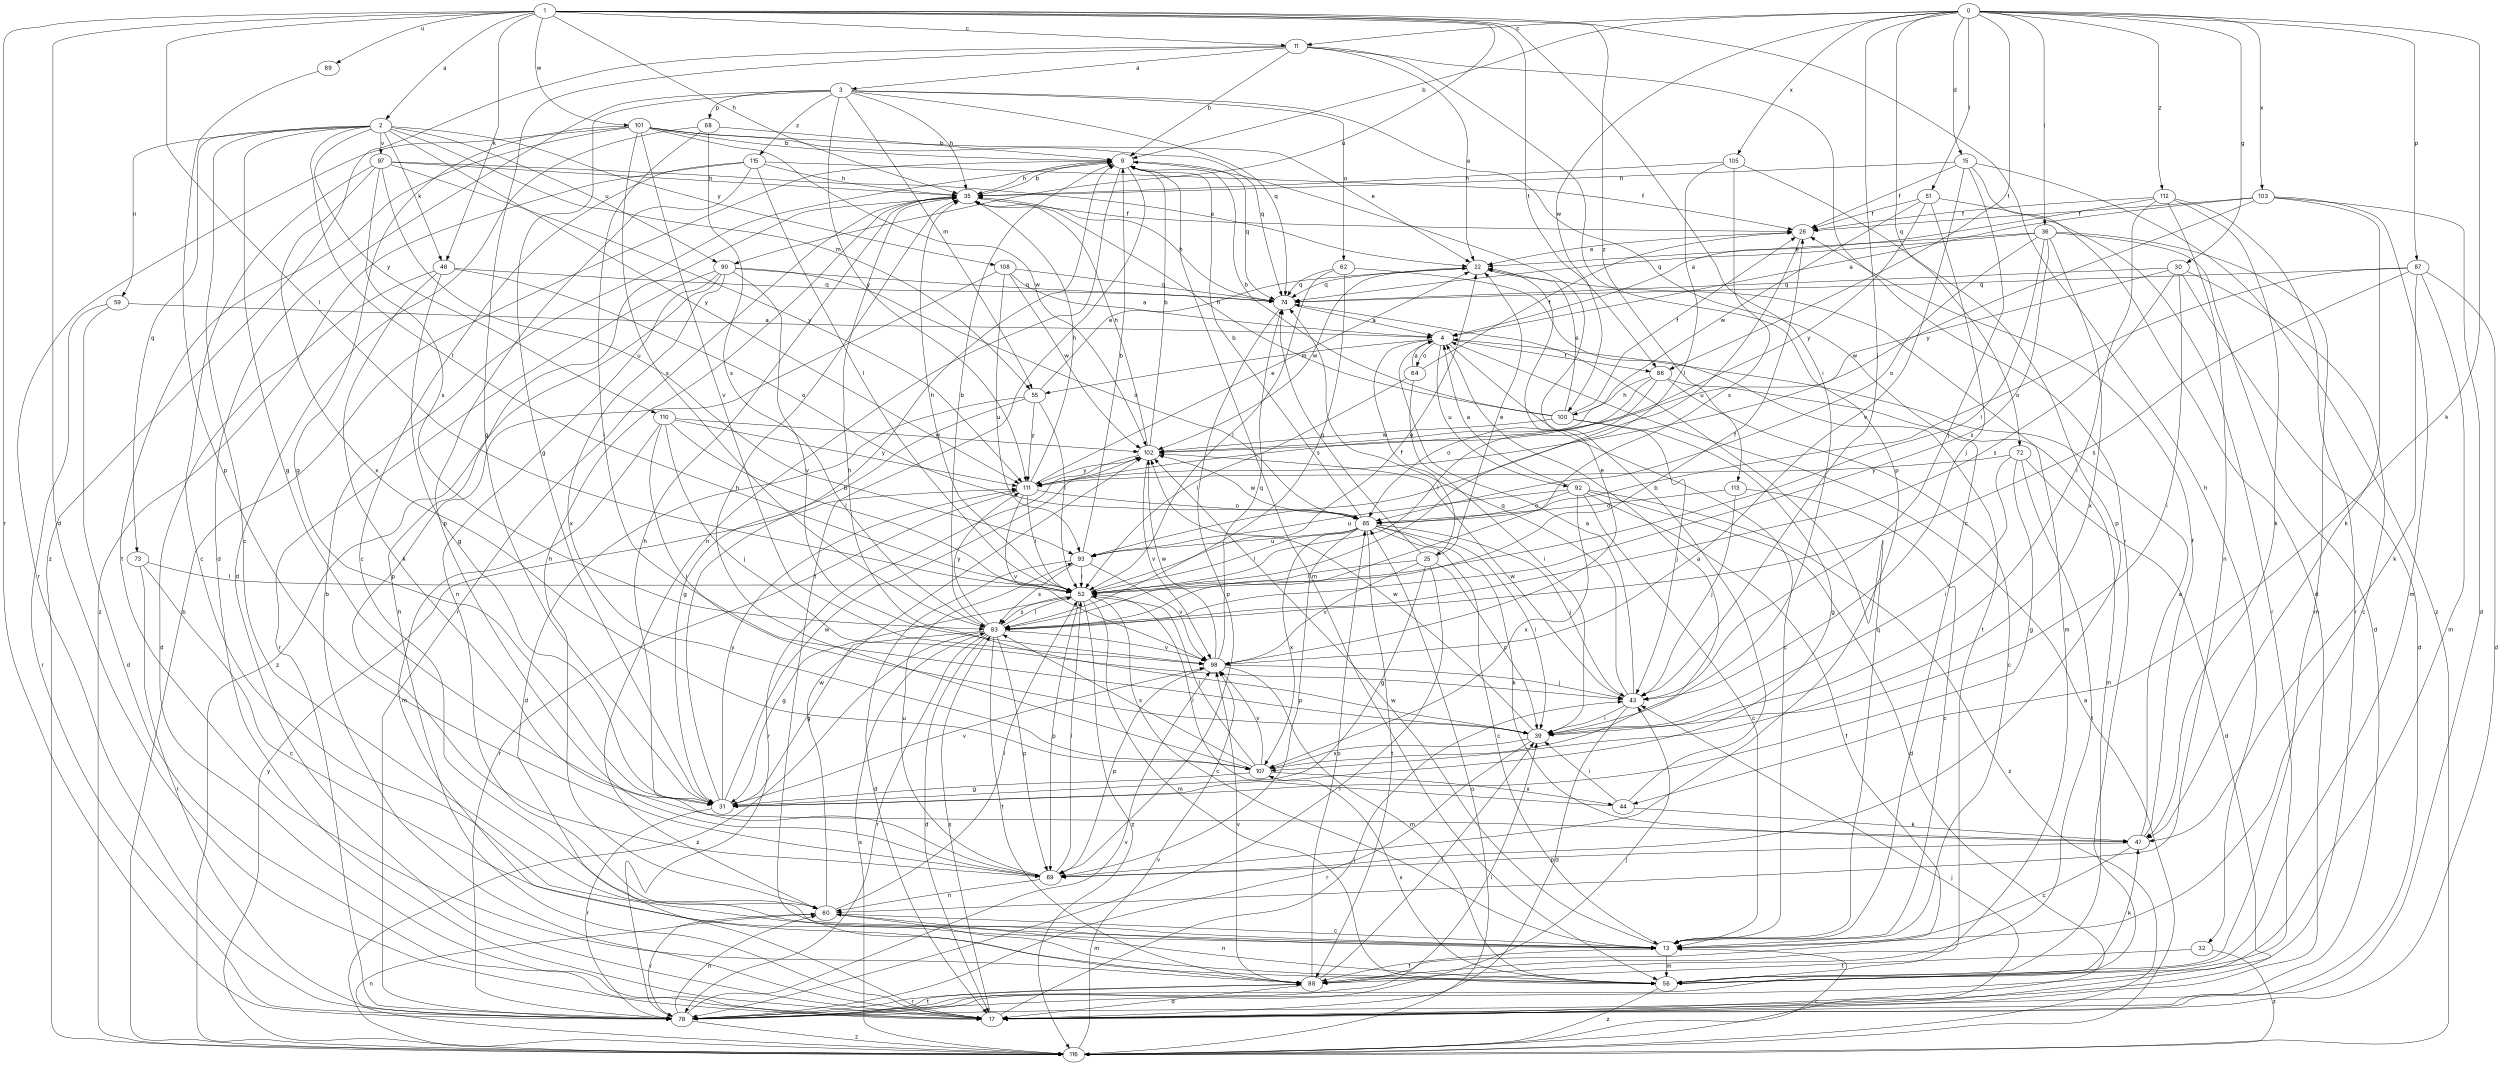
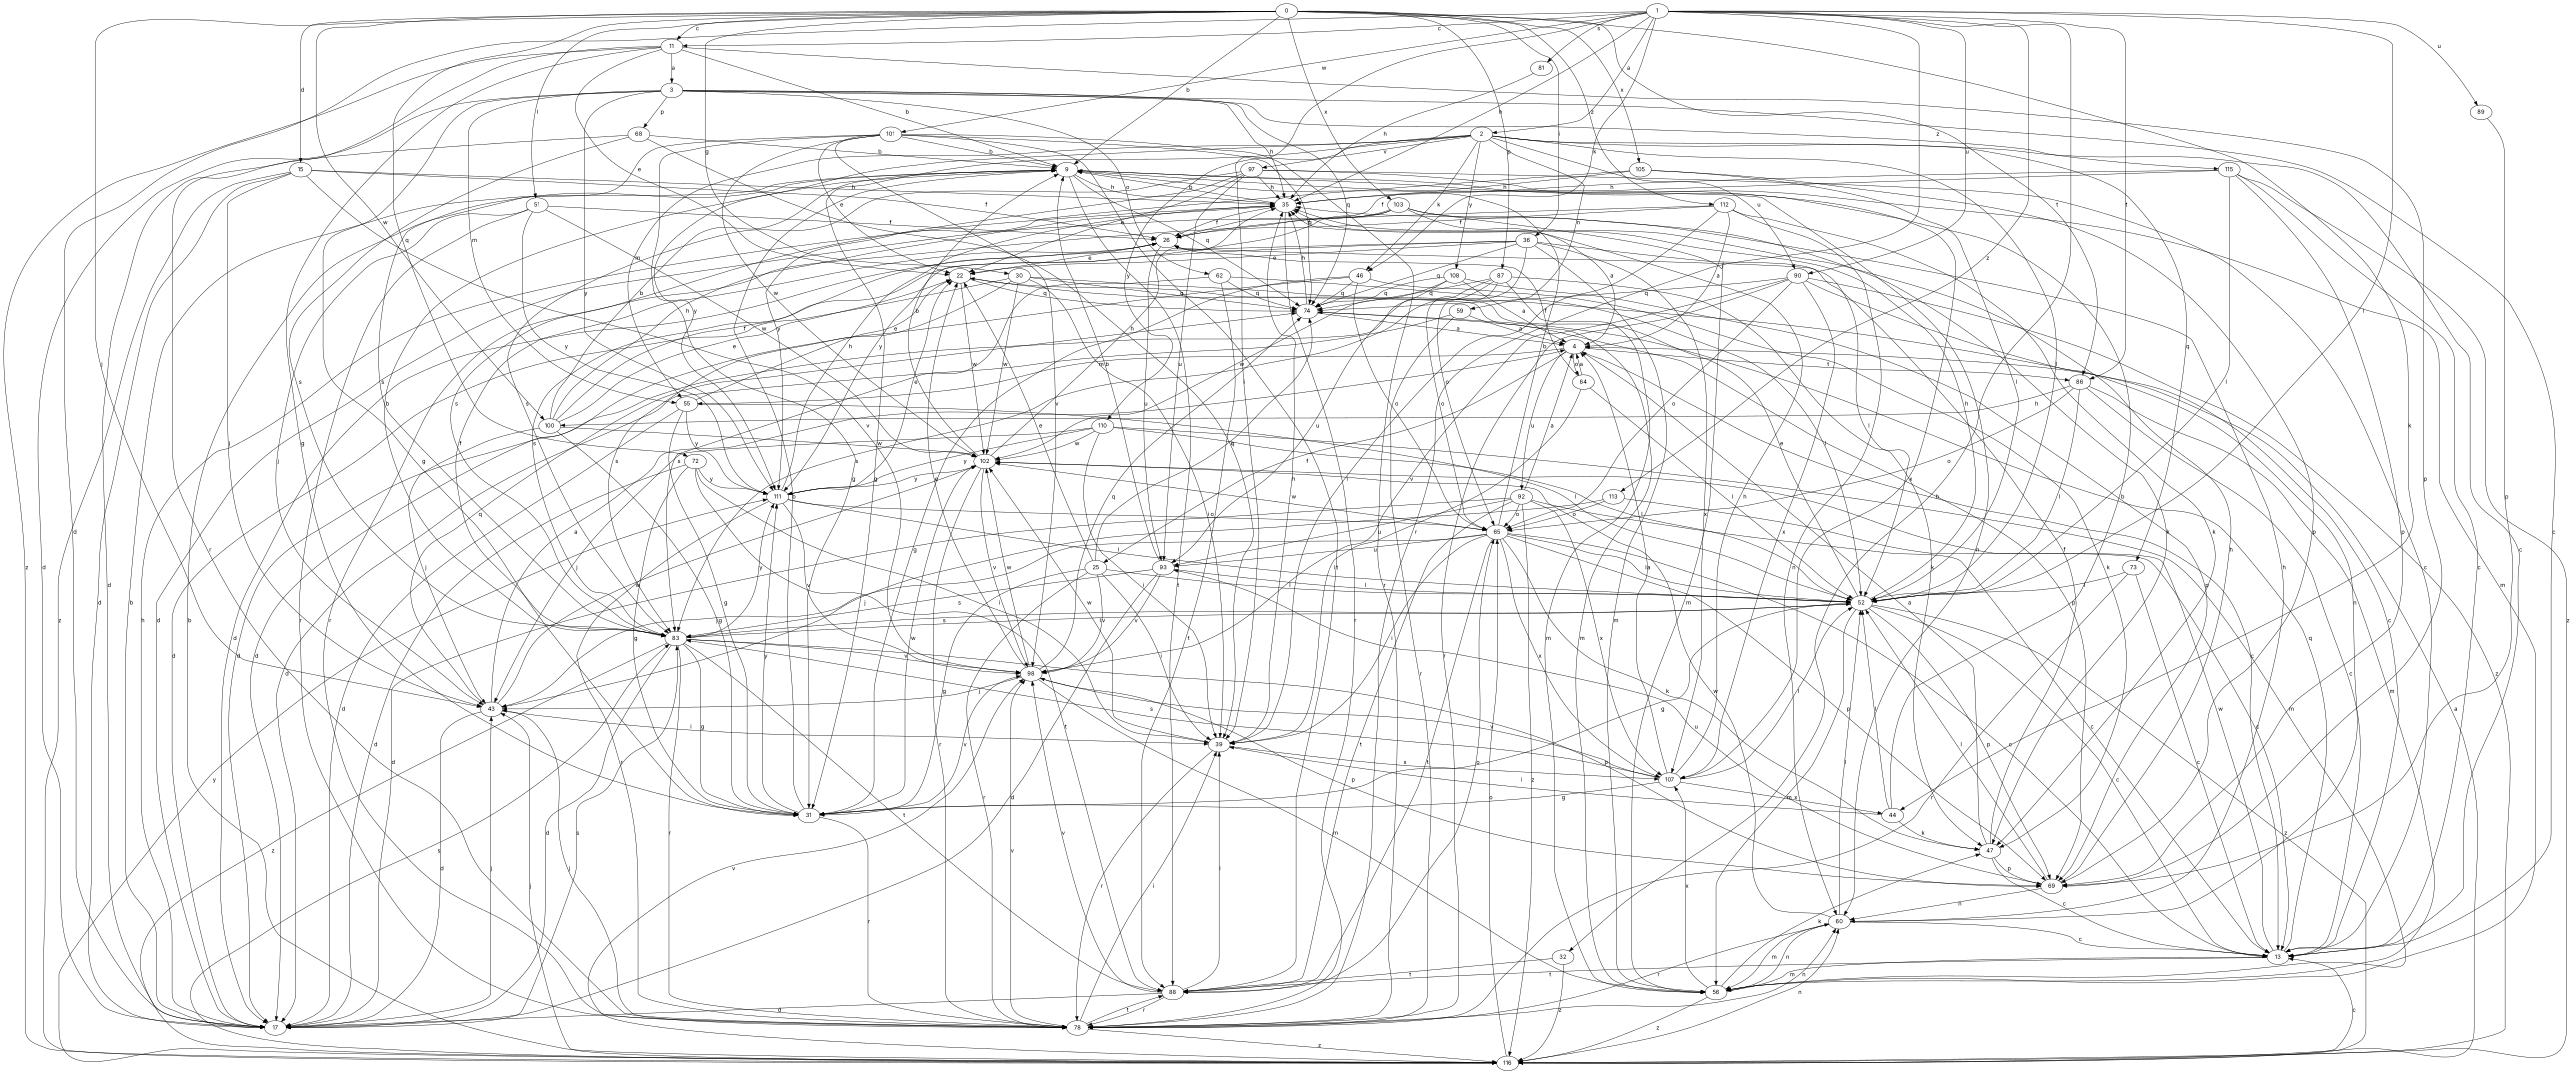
none -> (1541, 68)
(1505, 648) -> (1161, 656)
